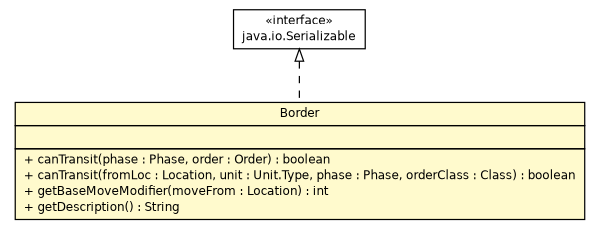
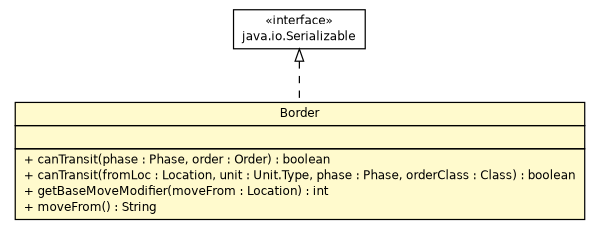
(102, 207) -> (90, 207)
